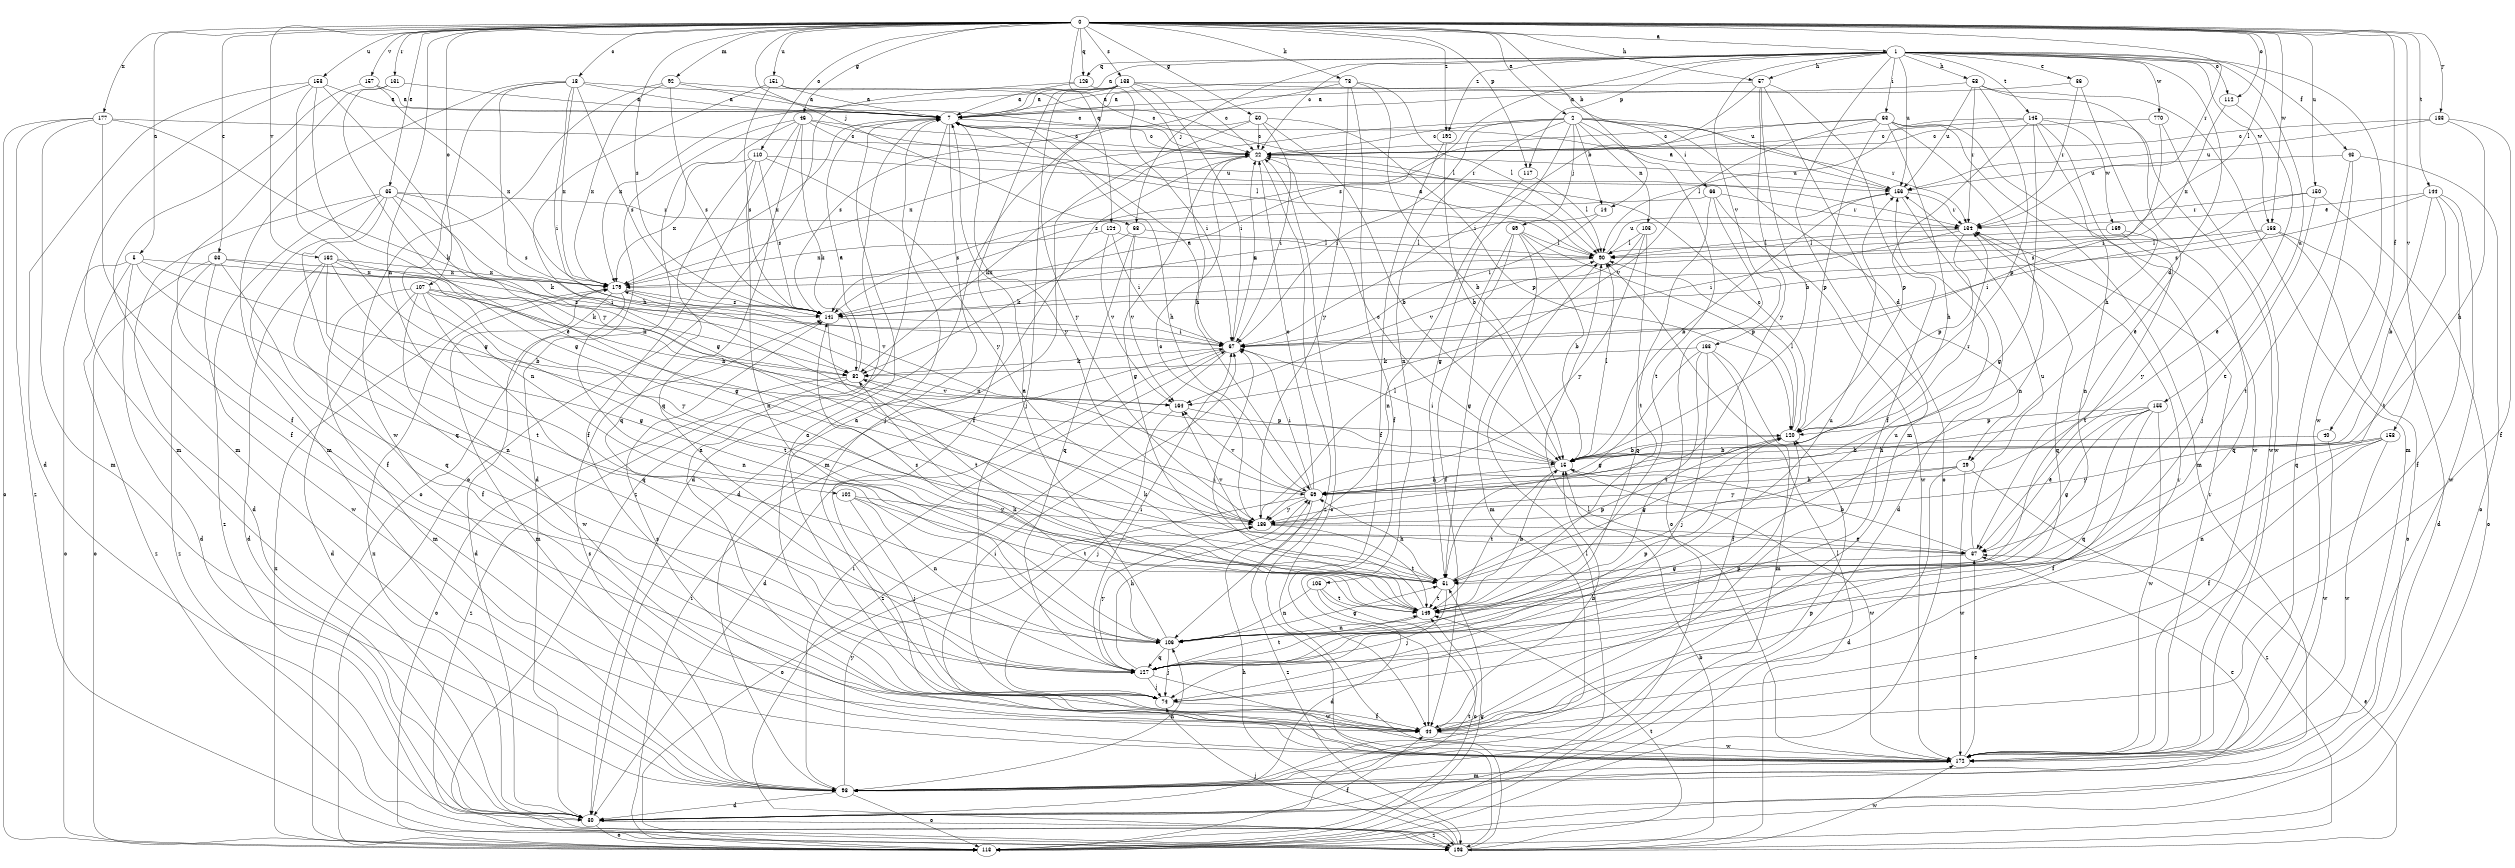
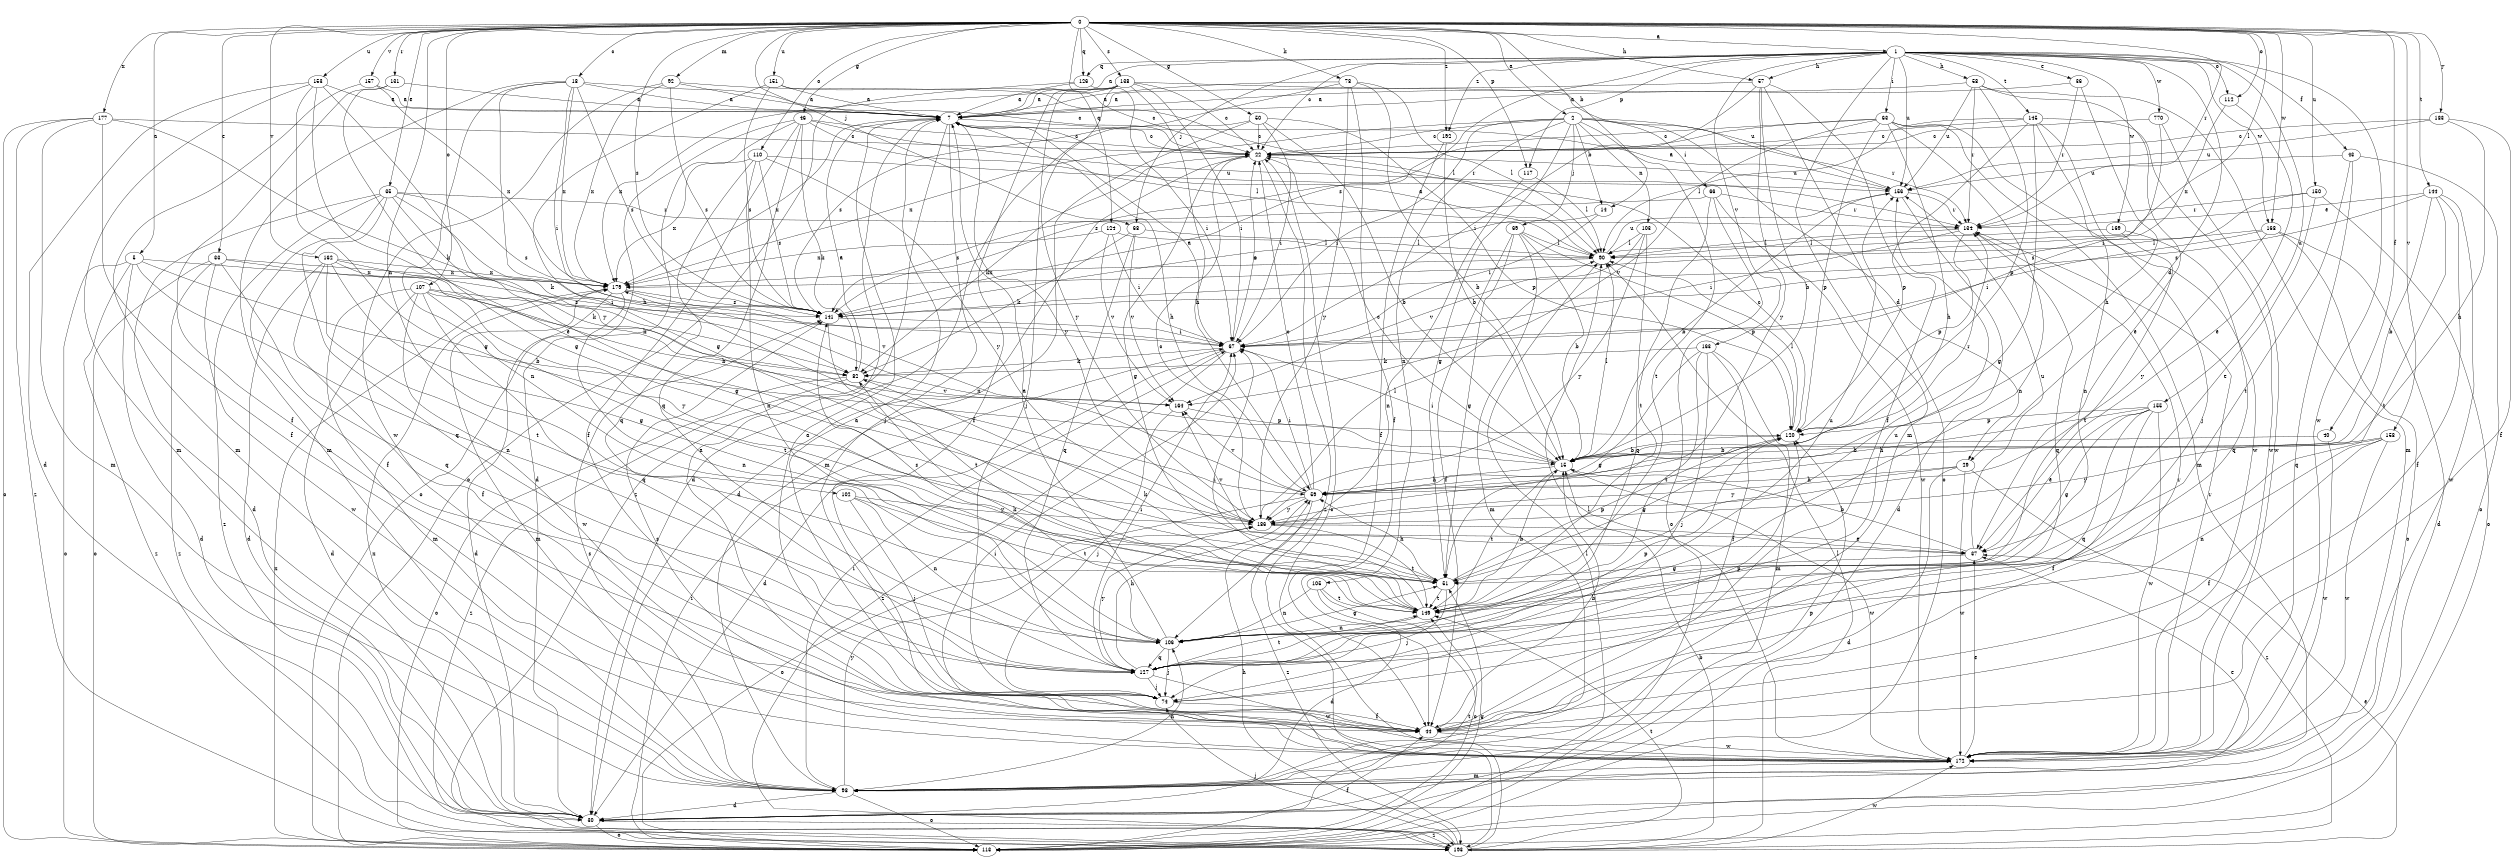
(2099, 153) -> (2079, 70)
(1256, 258) -> (1256, 258)
